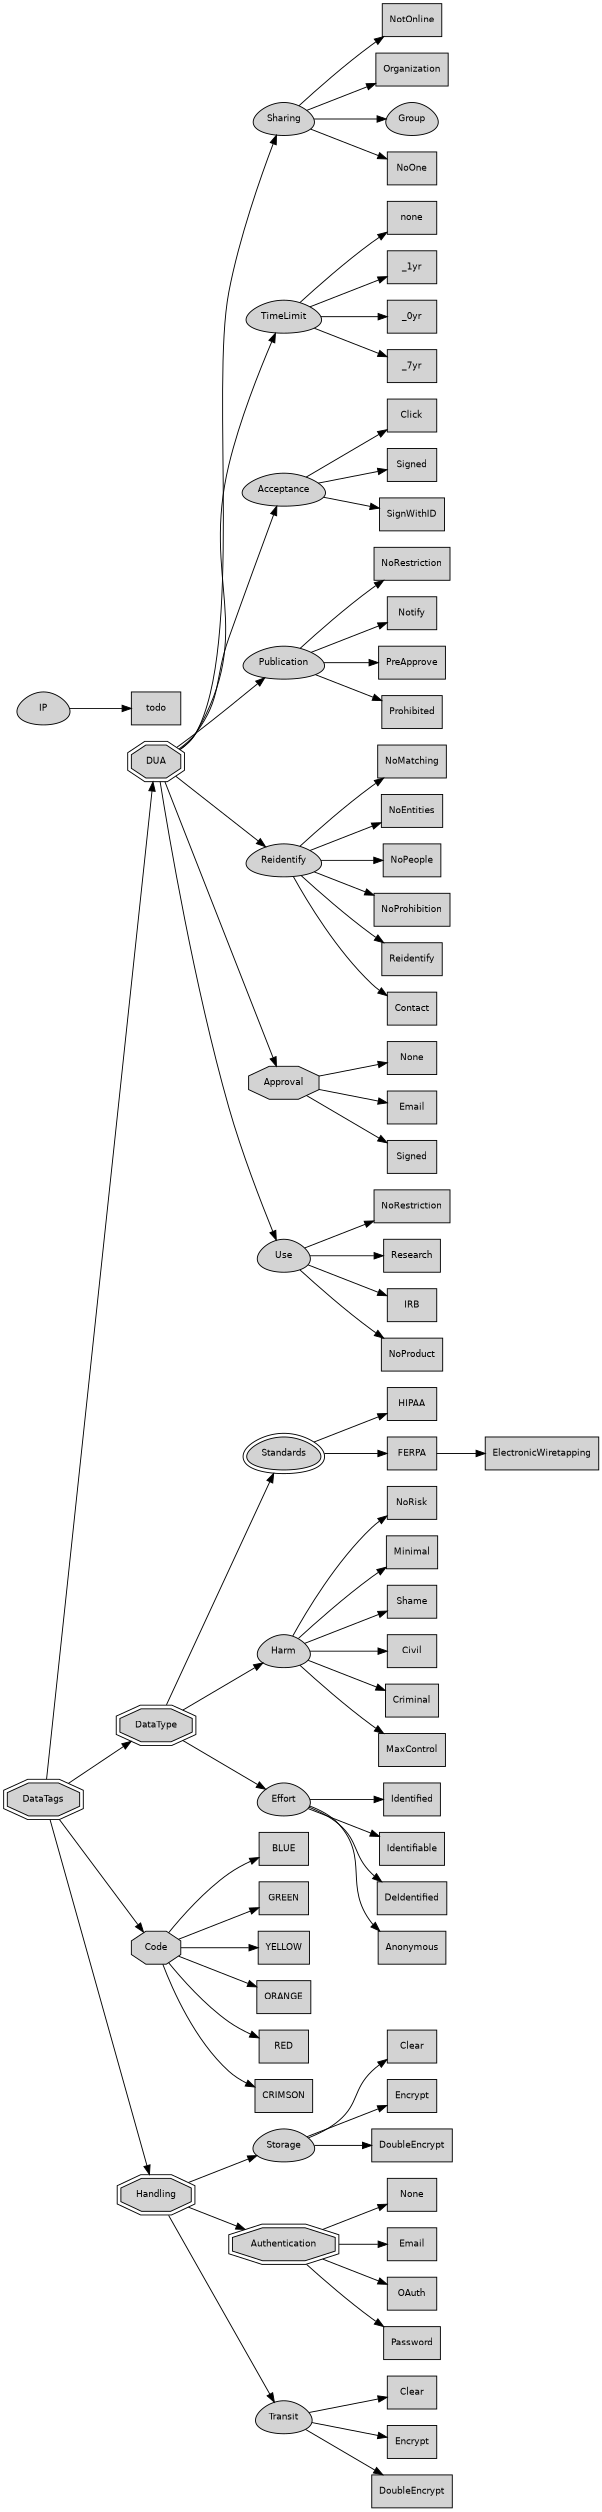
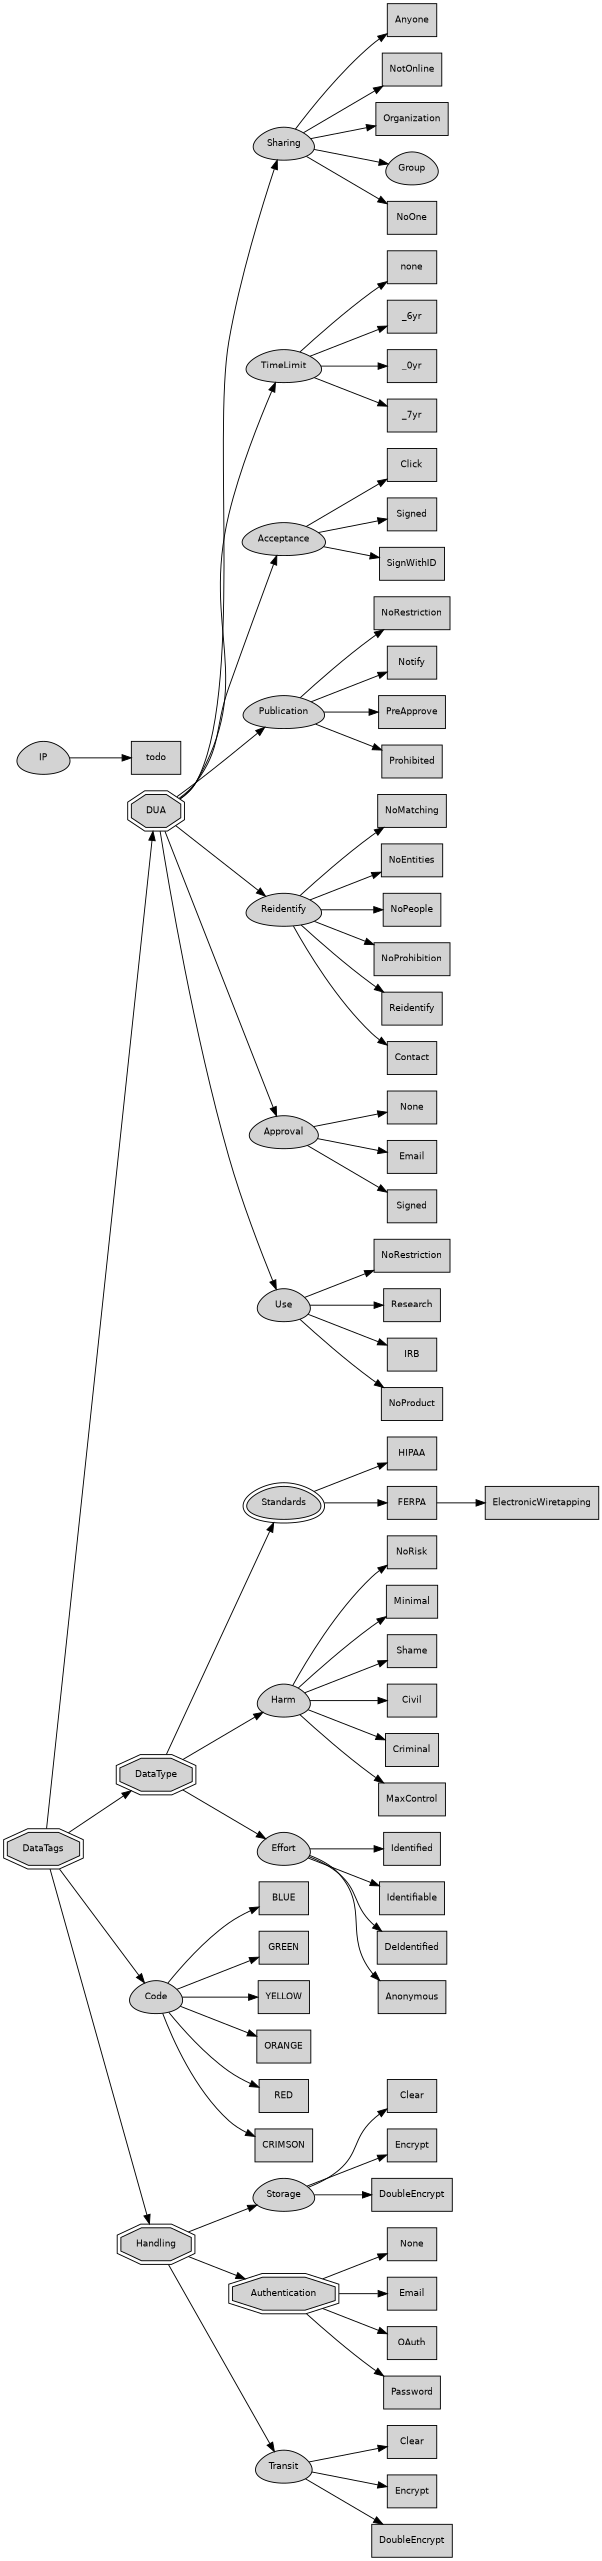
none -> (412, 20)
(412, 267) -> (412, 317)
(284, 1083) -> (284, 1132)
(156, 1948) -> (156, 1997)
